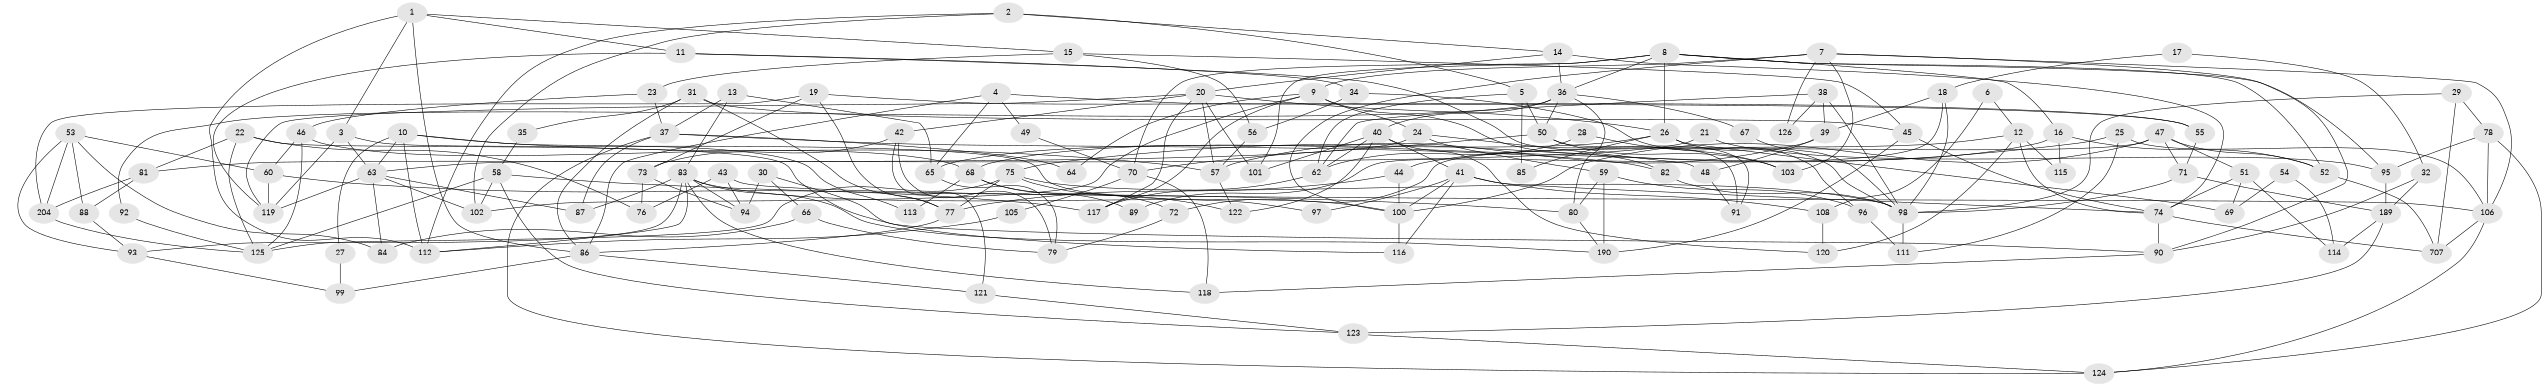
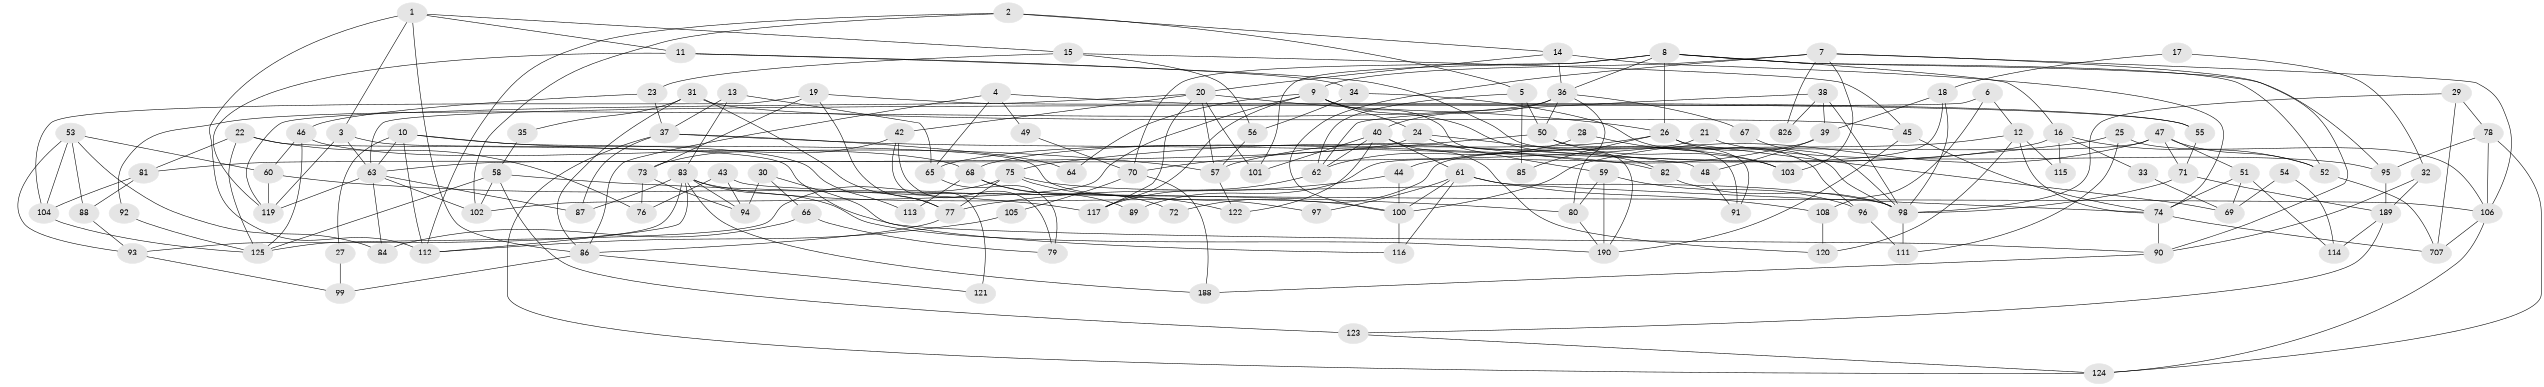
none -> (1158, 106)
none -> (1442, 126)
(1785, 133) -> (1785, 133)
(1460, 173) -> (1460, 173)
none -> (2143, 173)
(44, 213) -> (44, 213)
(1134, 230) -> none
(1205, 294) -> (1205, 294)
(1167, 314) -> none
